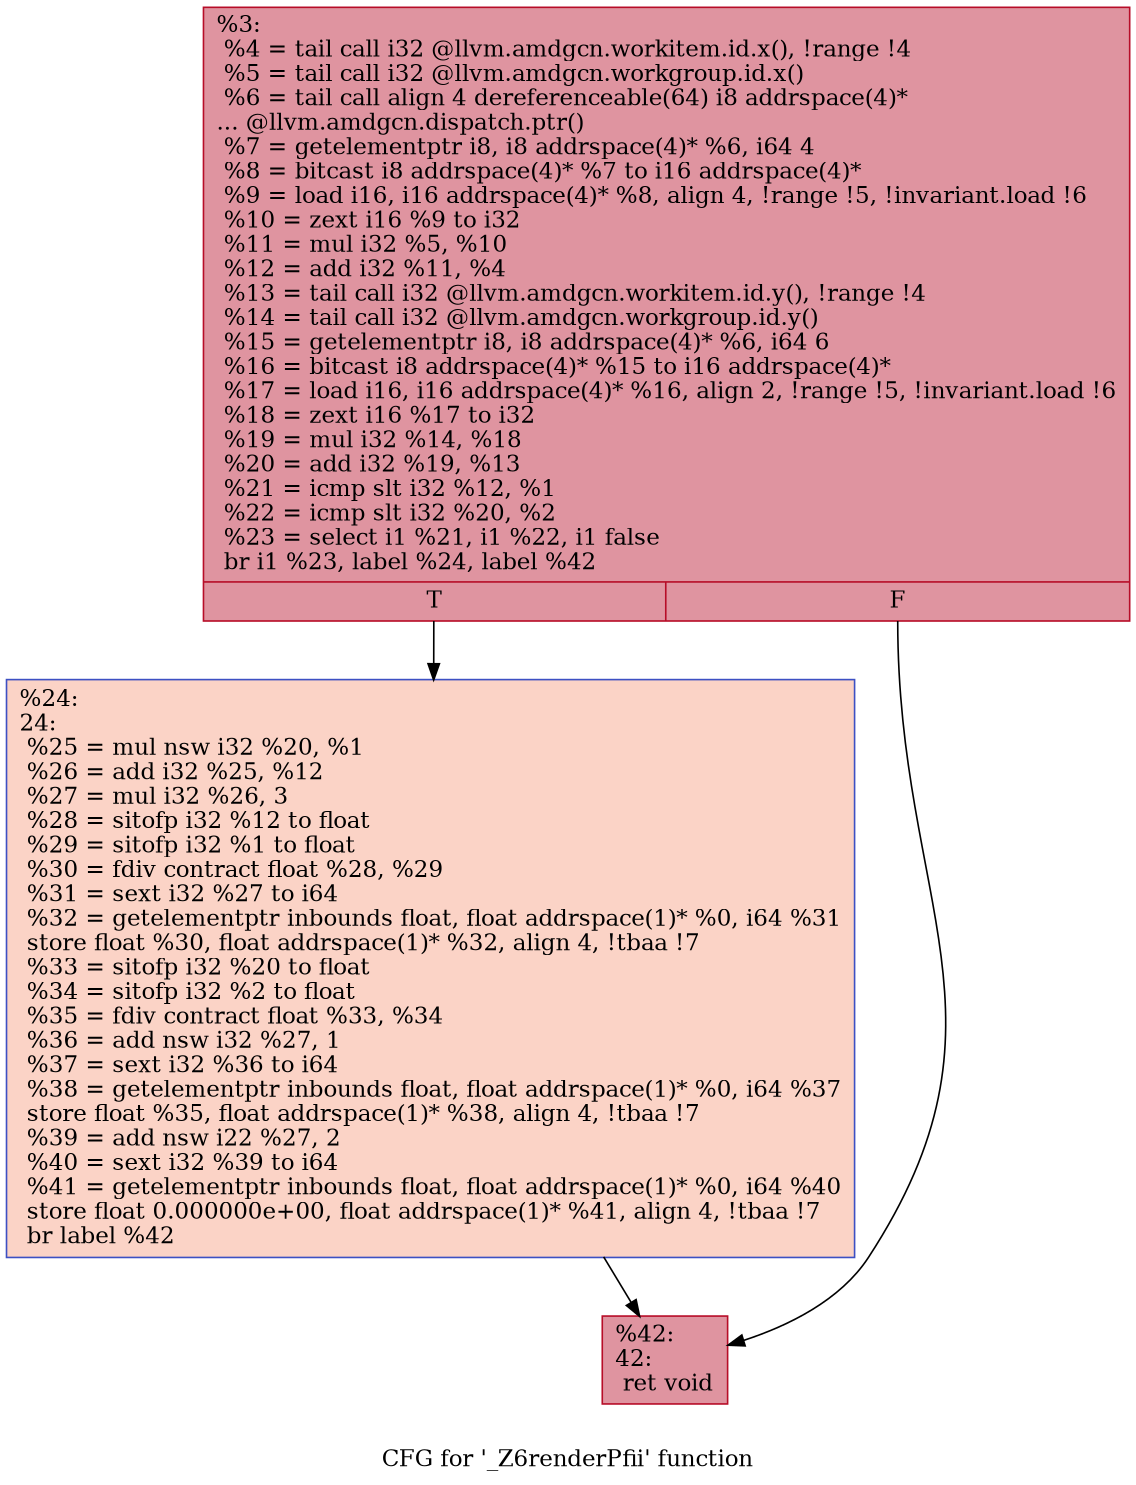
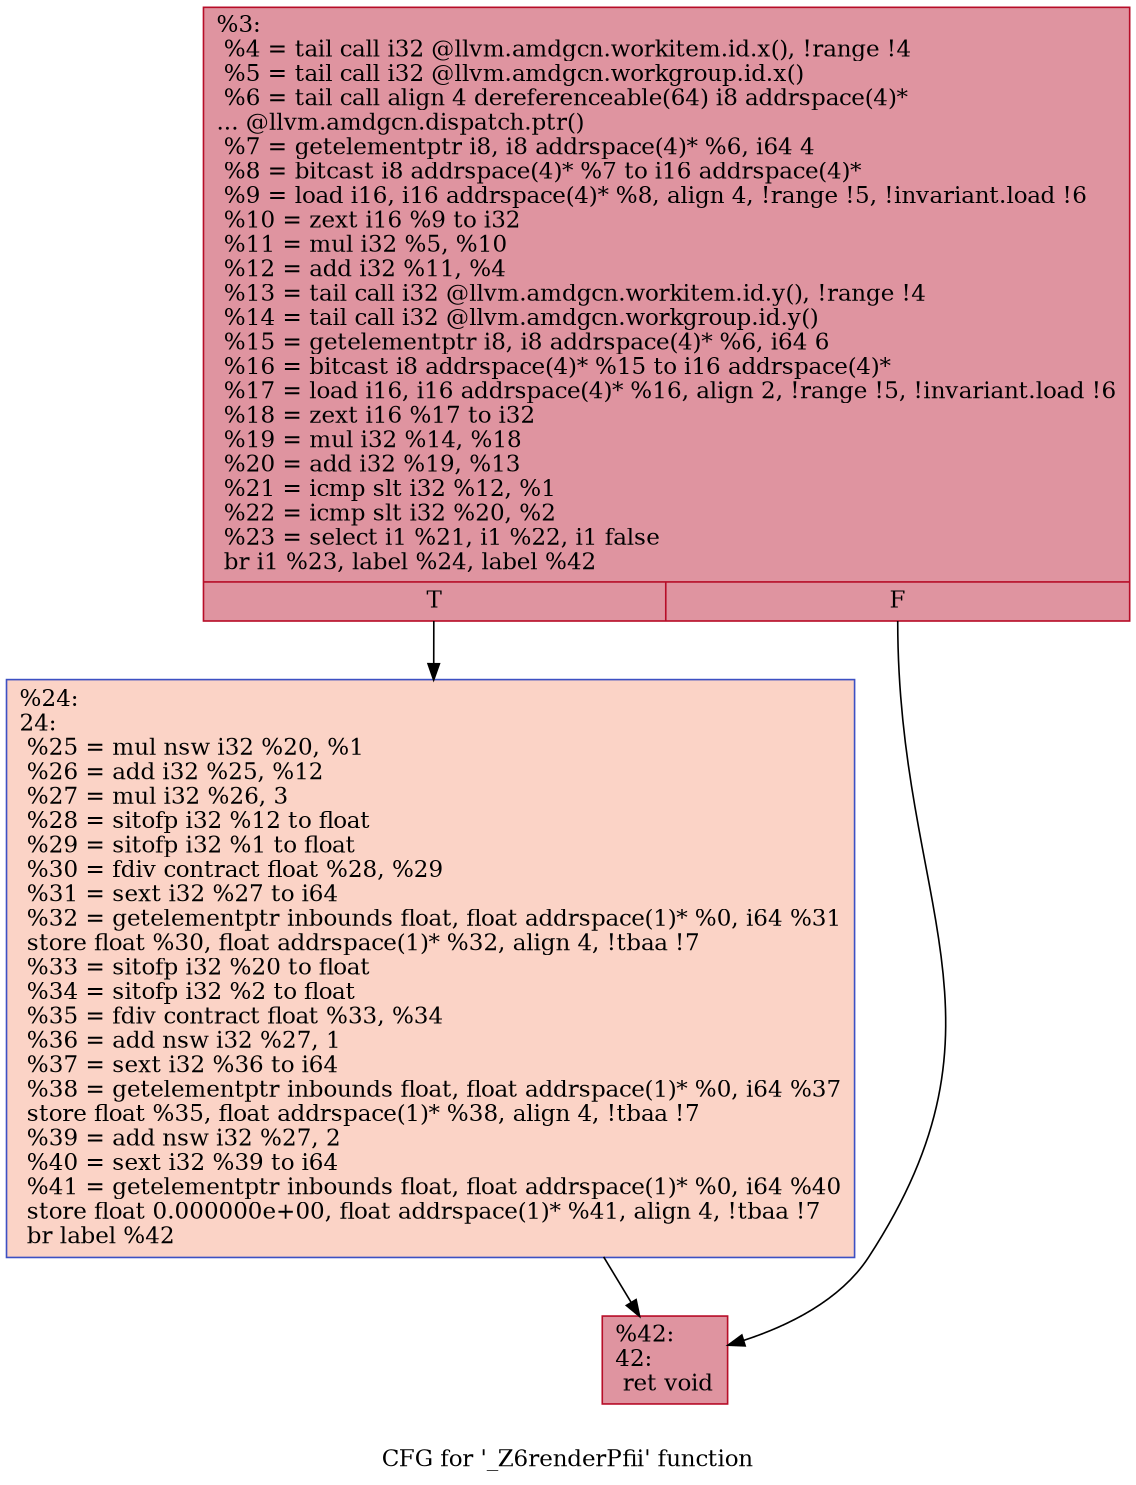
(181, 1139) -> (181, 1139)
